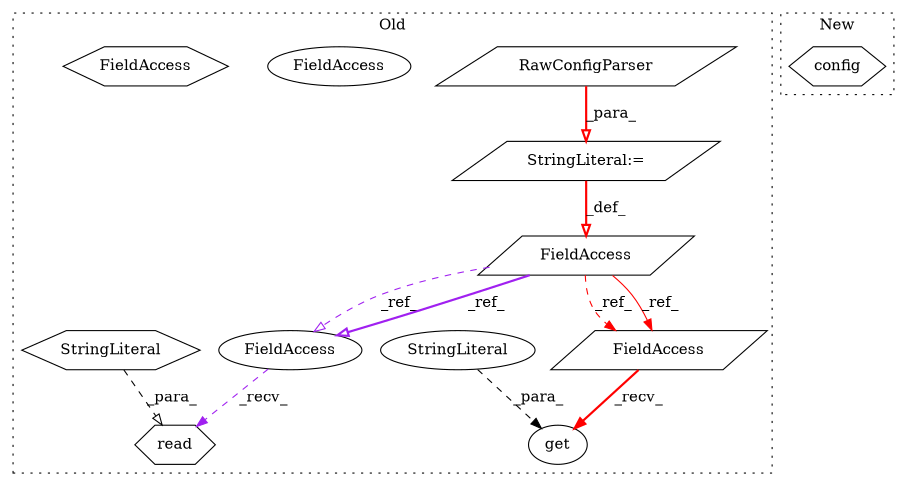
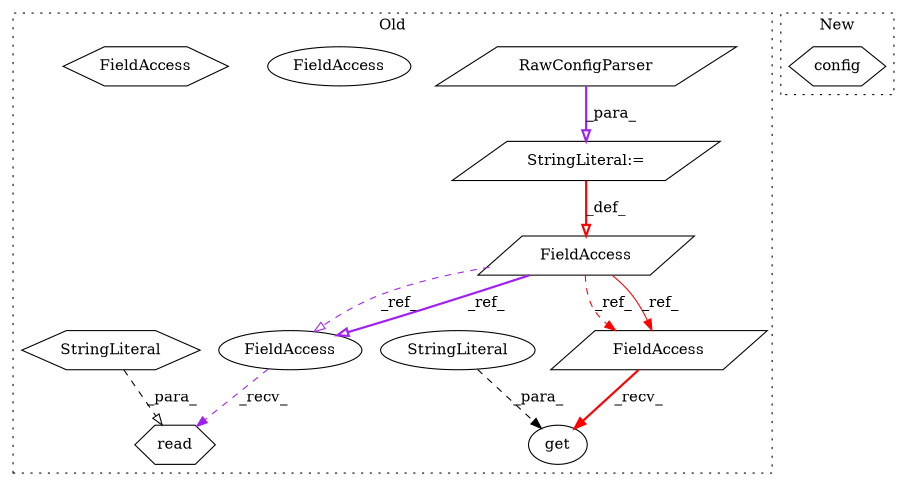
(586, 108) -> (586, 108)
